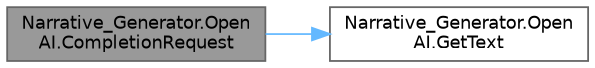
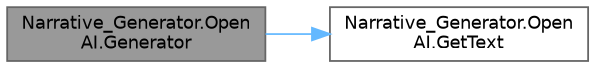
(136, 34) -> (136, 34)
